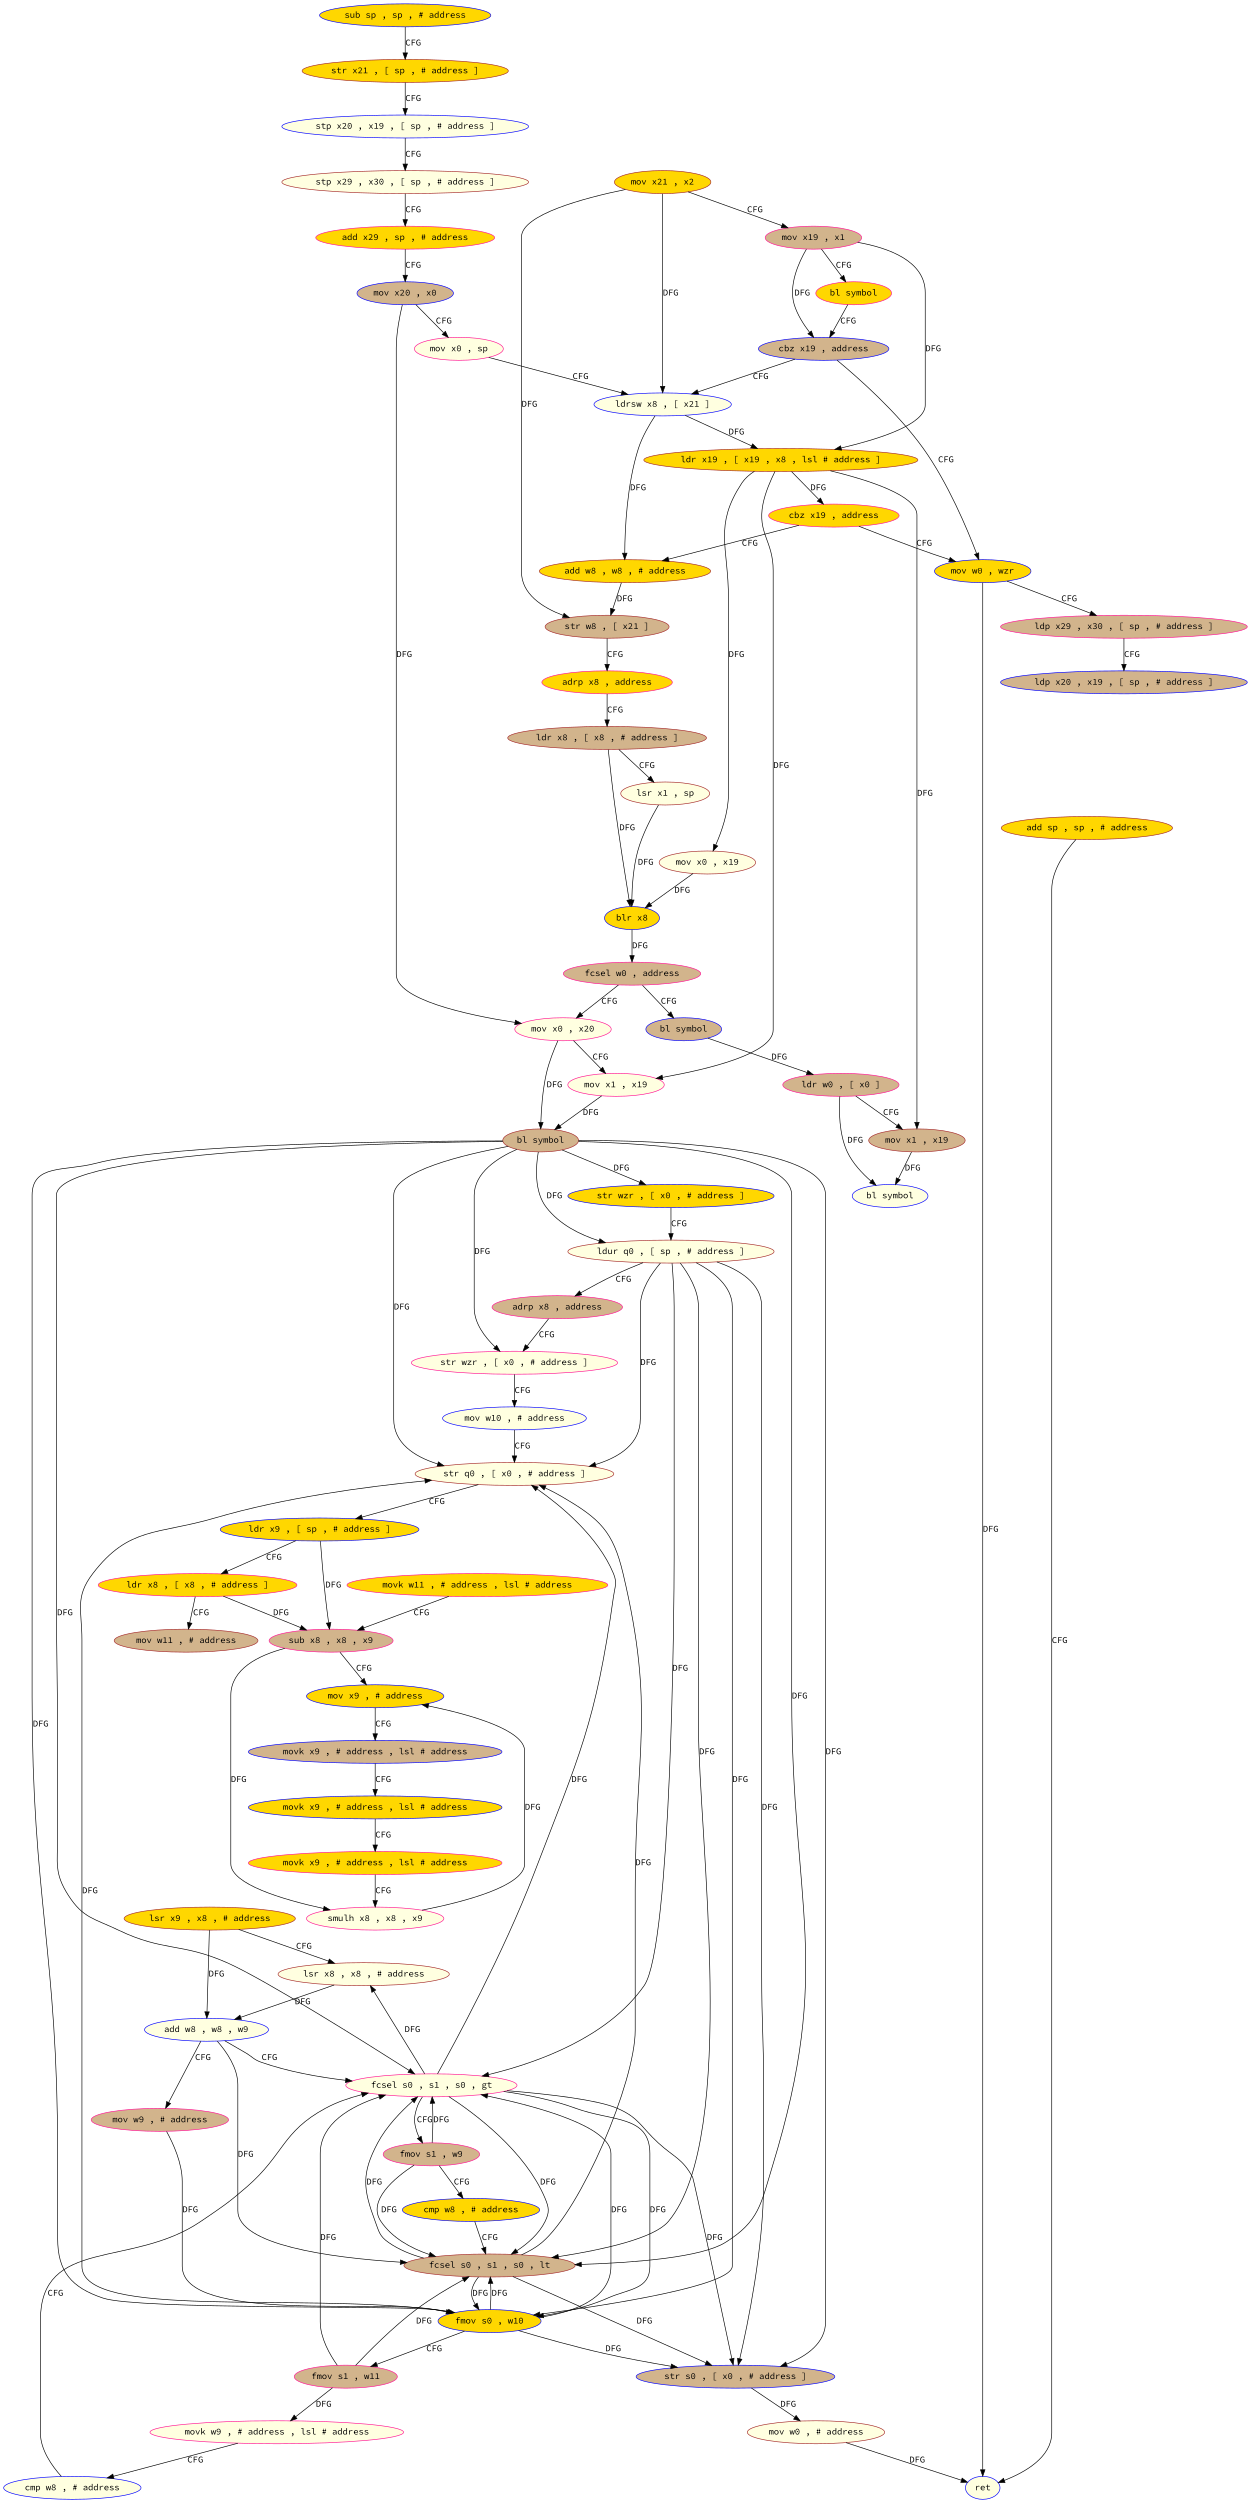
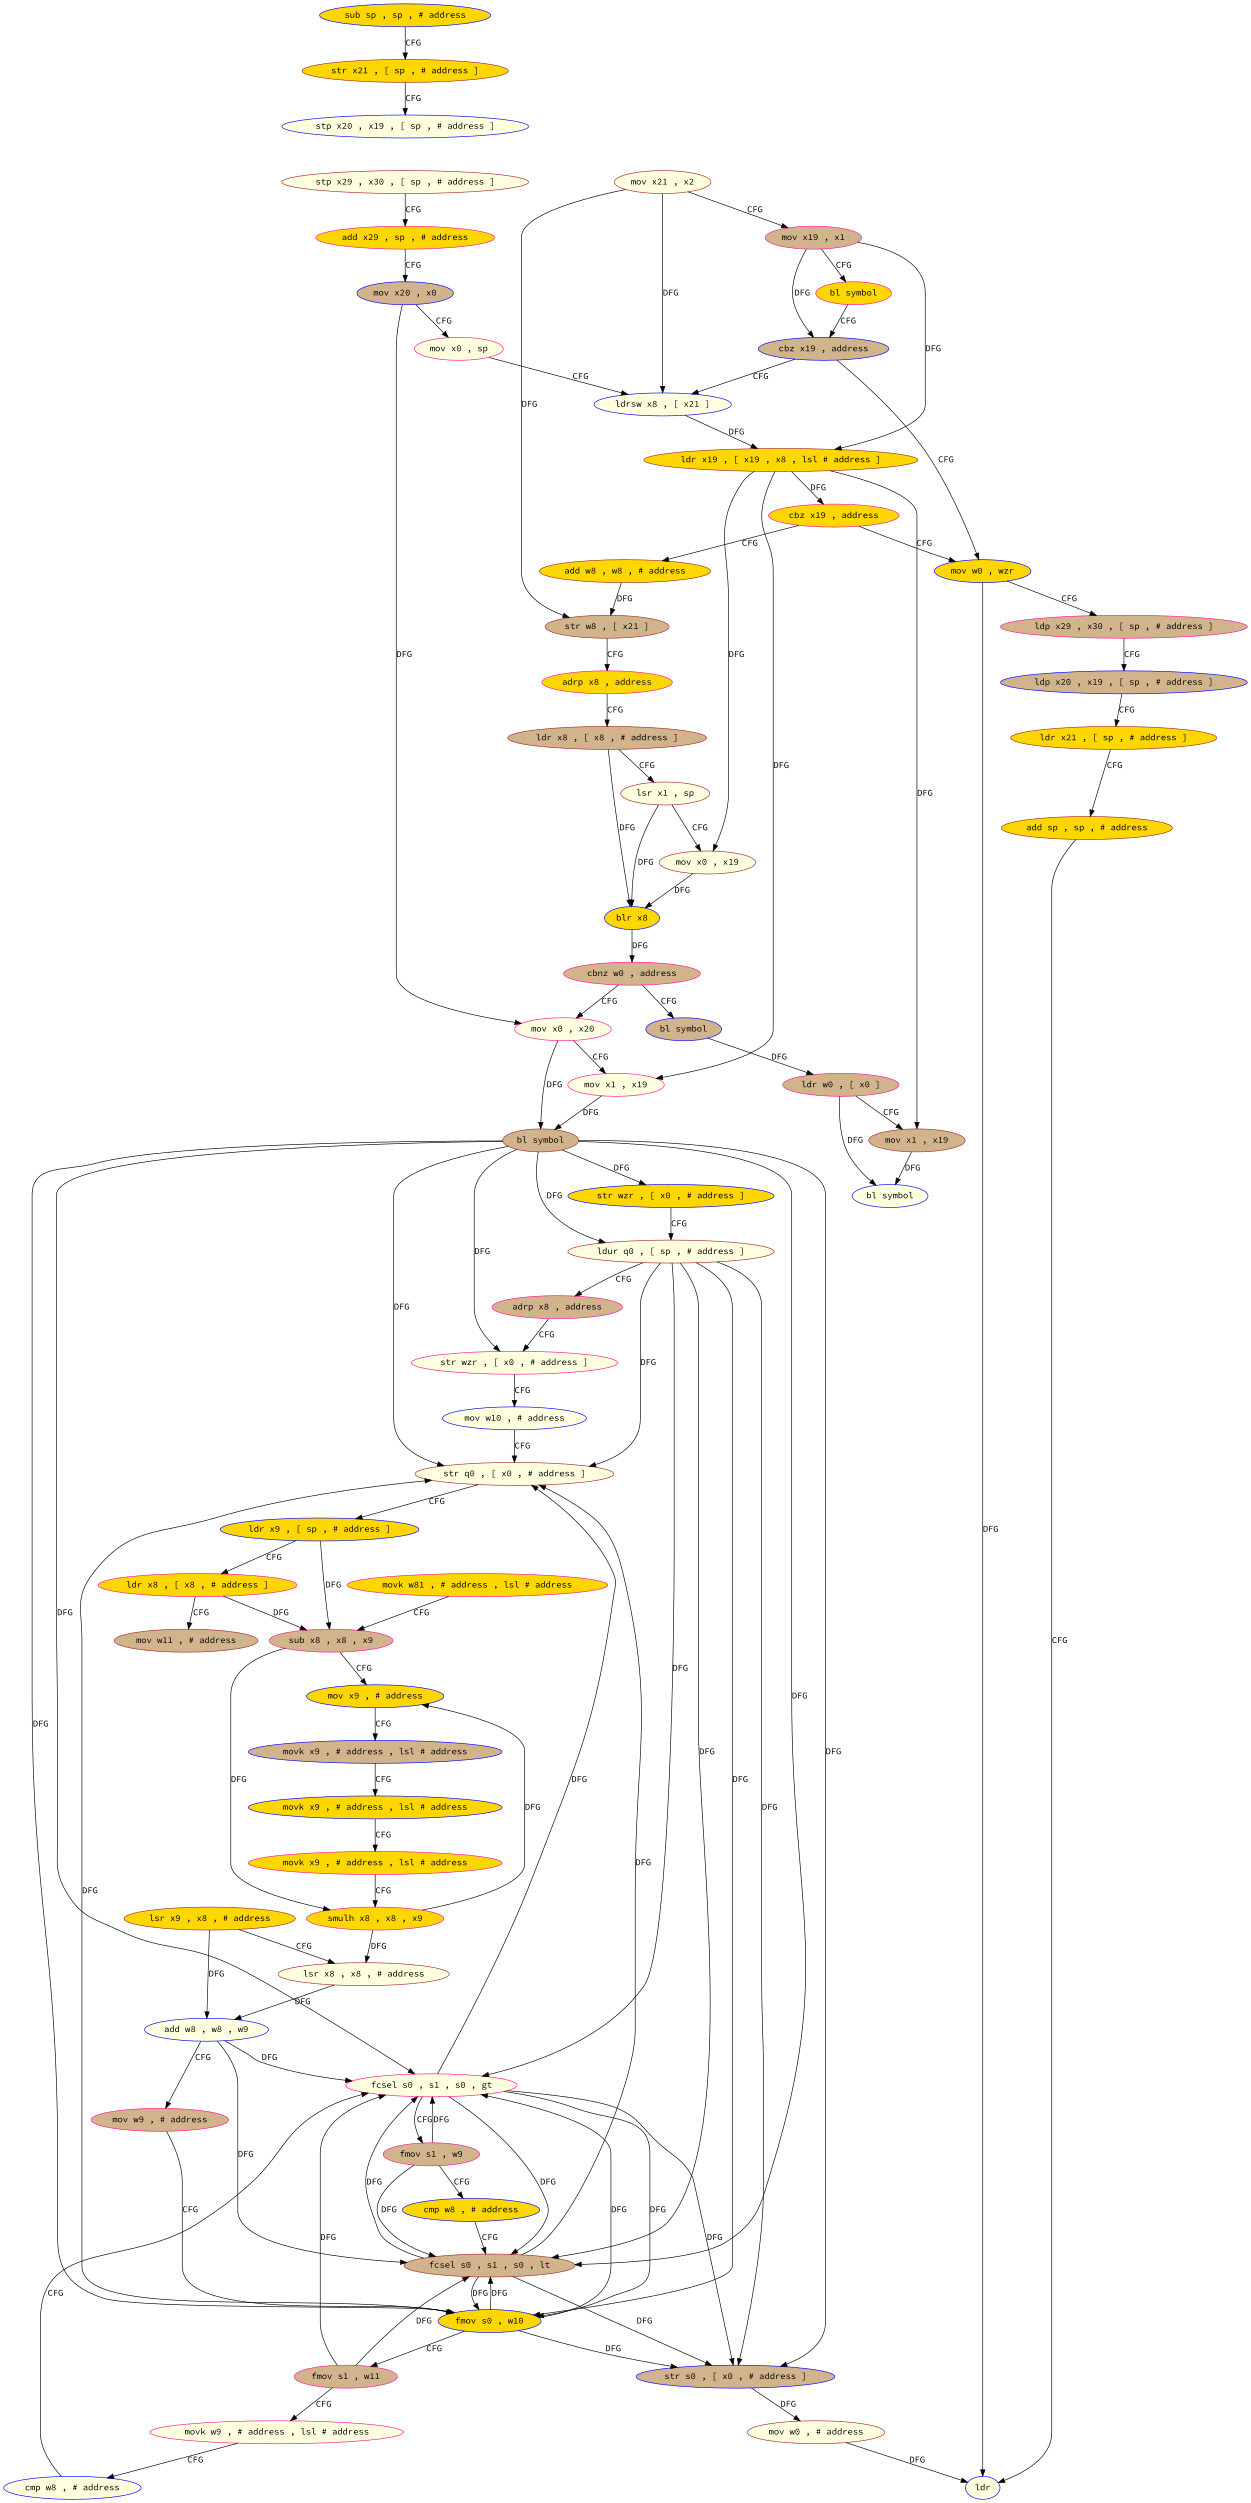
(405, 151) -> none
(663, 182) -> (663, 182)
(631, 482) -> none
none -> (1114, 738)
none -> (685, 825)
(632, 974) -> (632, 974)
(477, 1585) -> (477, 1585)
(375, 1919) -> (375, 1919)
(399, 2033) -> (370, 1943)
(269, 2058) -> (269, 2058)
(190, 2210) -> (190, 2210)
(324, 2404) -> (324, 2404)
(983, 2488) -> (983, 2488)
